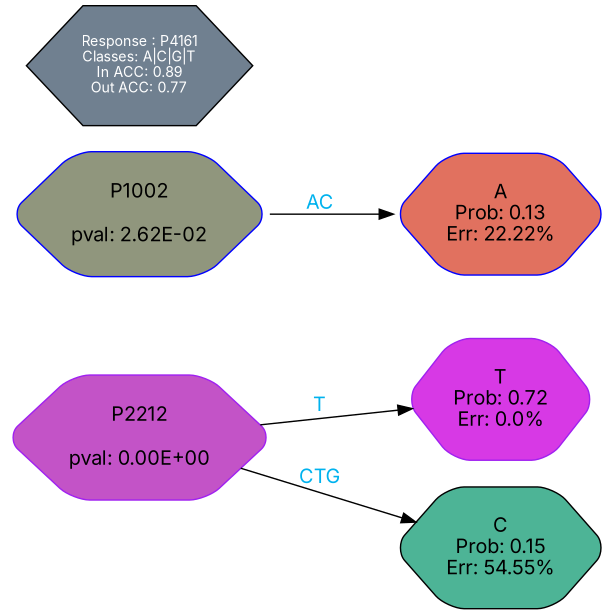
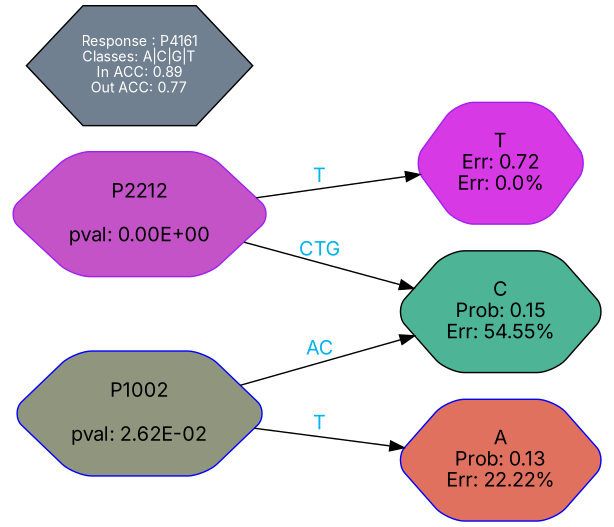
(320, 204) -> (320, 424)
none -> (320, 363)
(501, 399) -> (501, 163)
